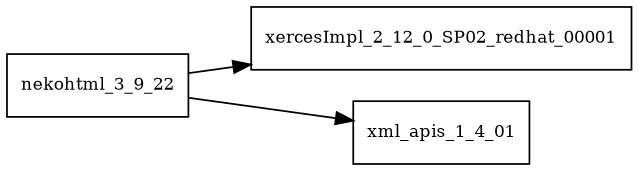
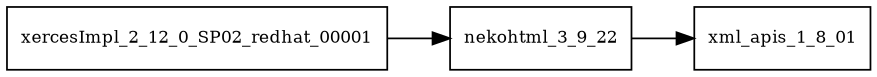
(211, 70) -> (410, 38)
(441, 133) -> (782, 38)
